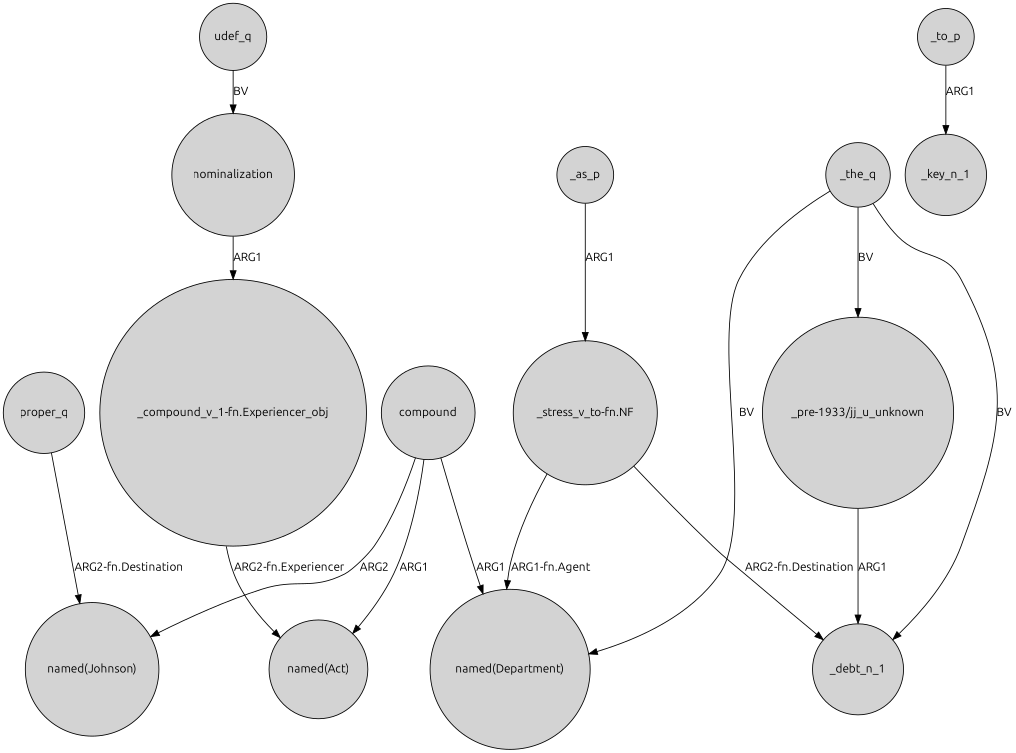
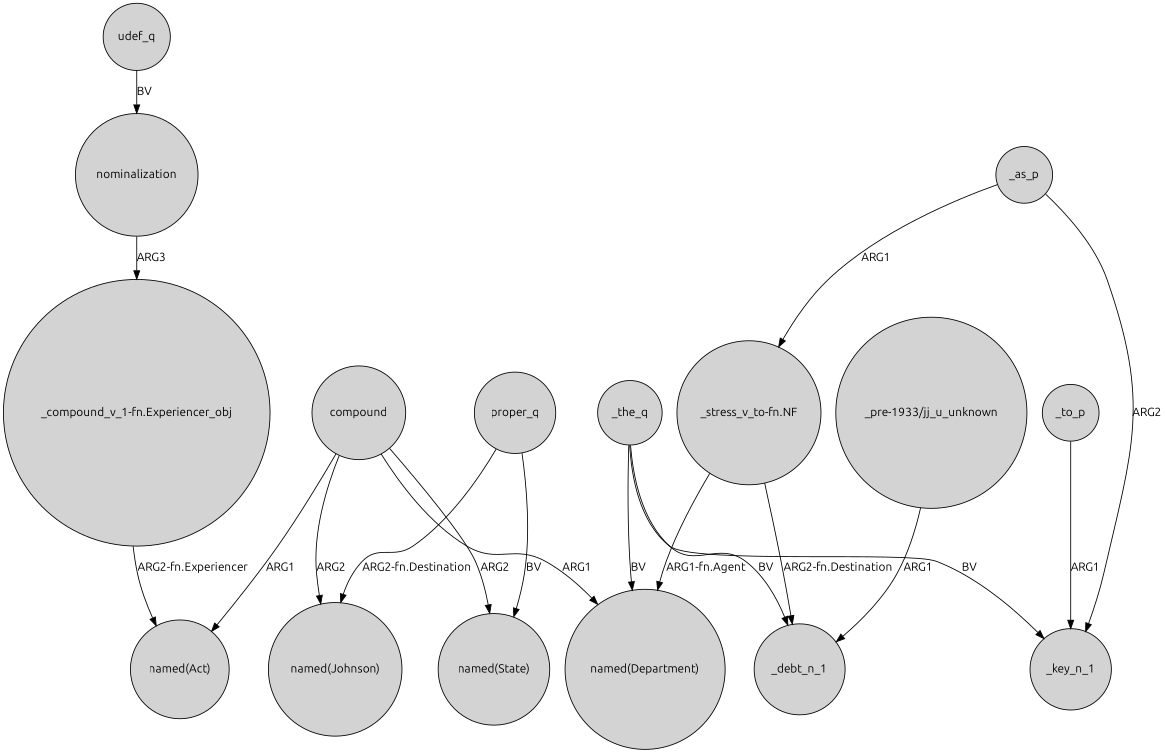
(248, 258) -> (152, 258)
(858, 258) -> (809, 557)
none -> (1133, 399)
none -> (494, 669)
